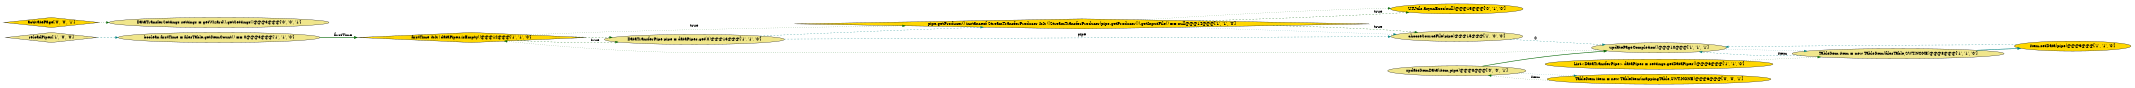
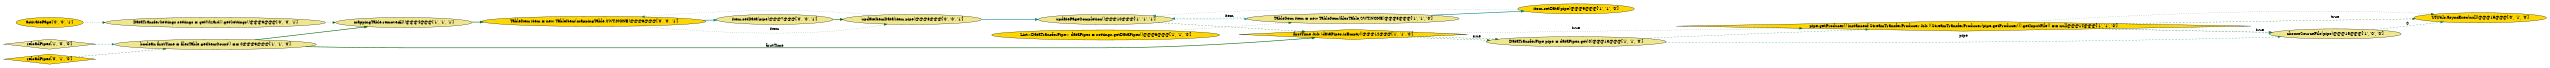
none -> (775, 19)
(51, 22) -> (50, 22)
none -> (404, 22)
(1556, 42) -> (2407, 26)
(1872, 45) -> (1337, 9)
(1052, 52) -> (1245, 28)
(1543, 57) -> (1008, 19)
none -> (50, 59)
